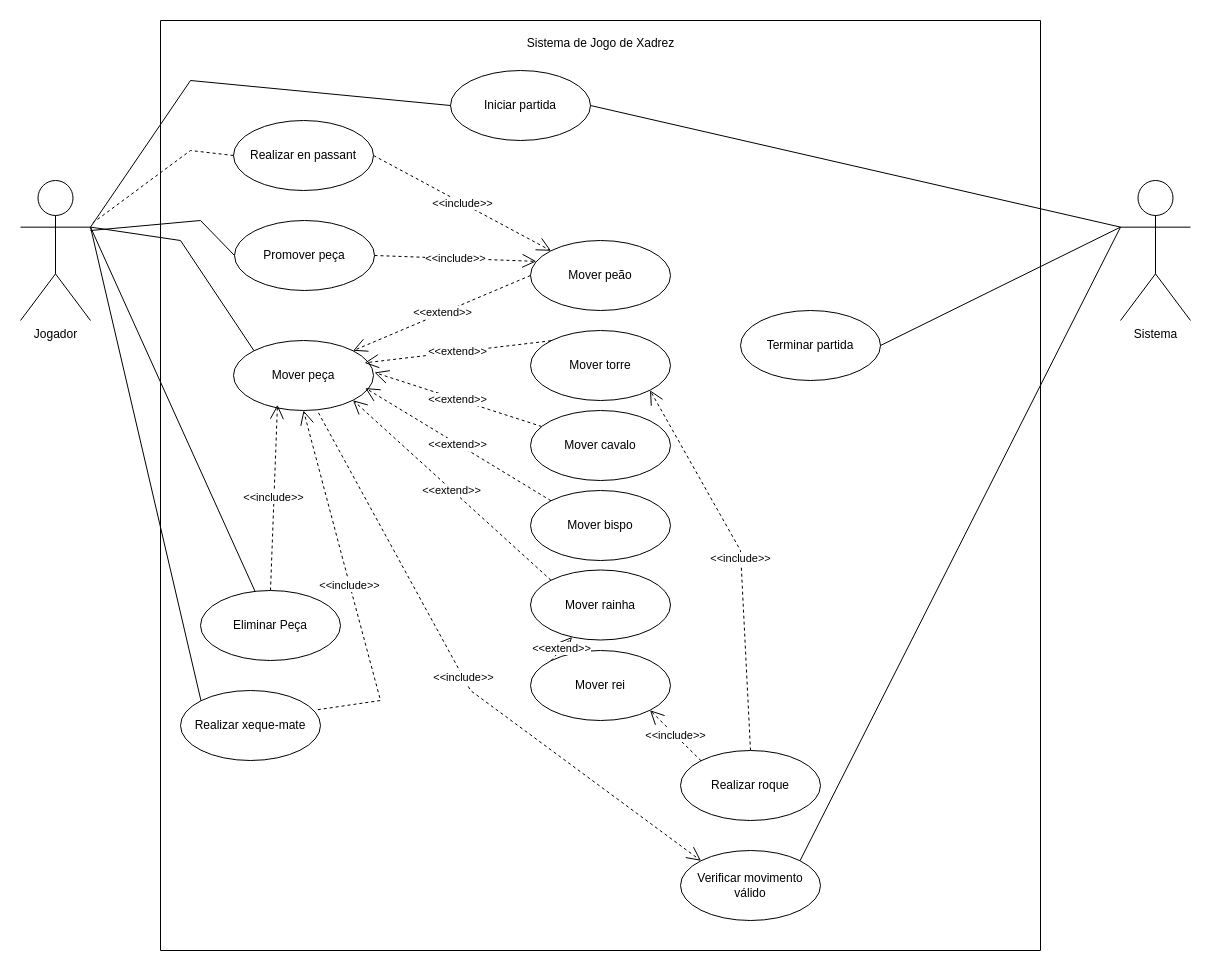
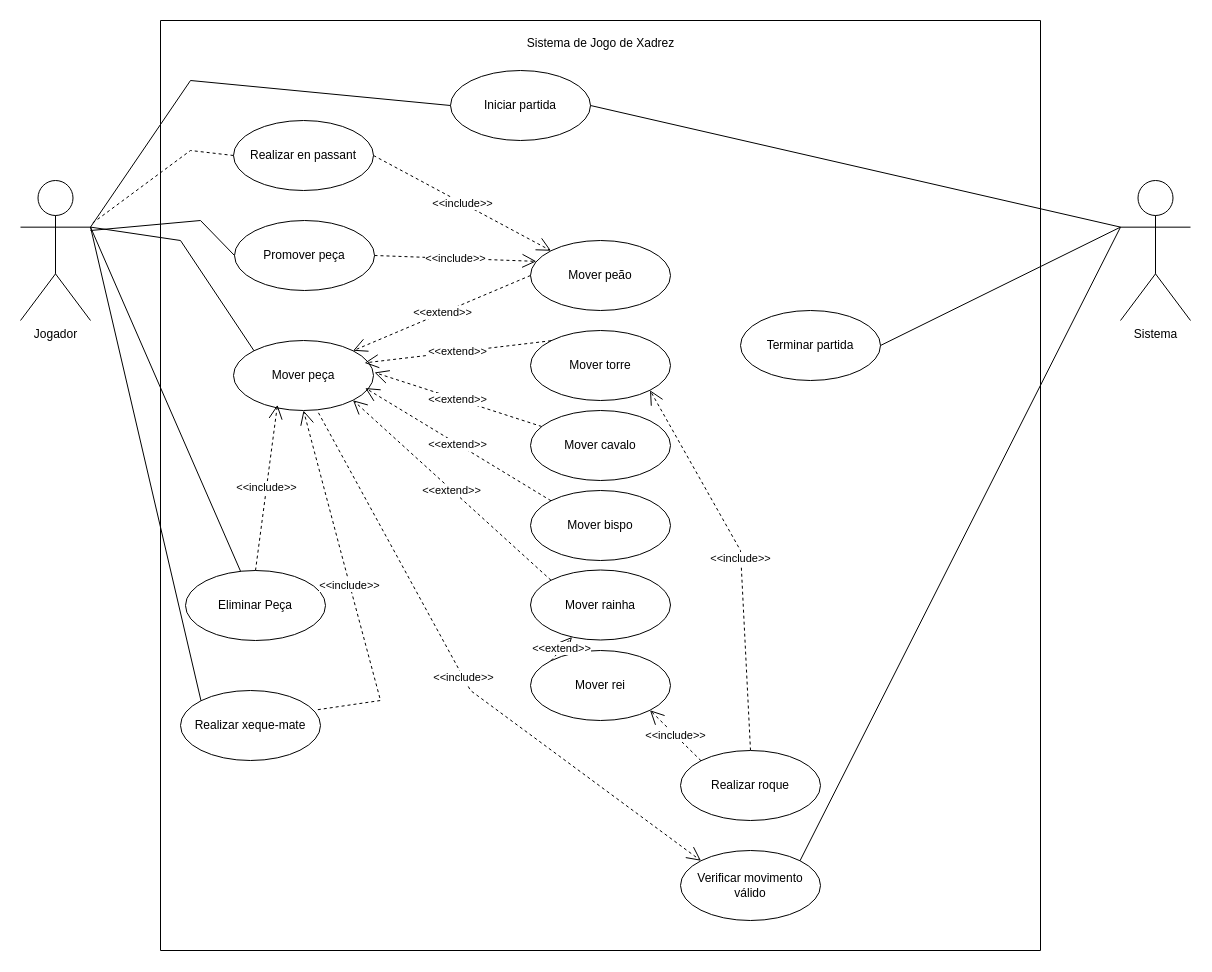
(271, 626) -> (256, 606)
